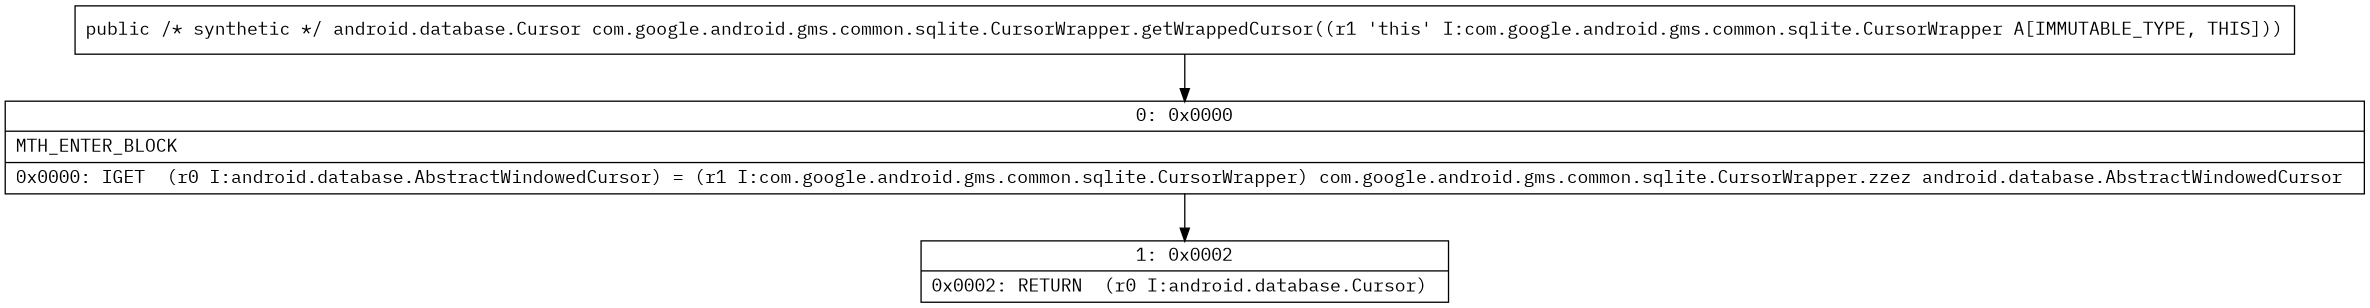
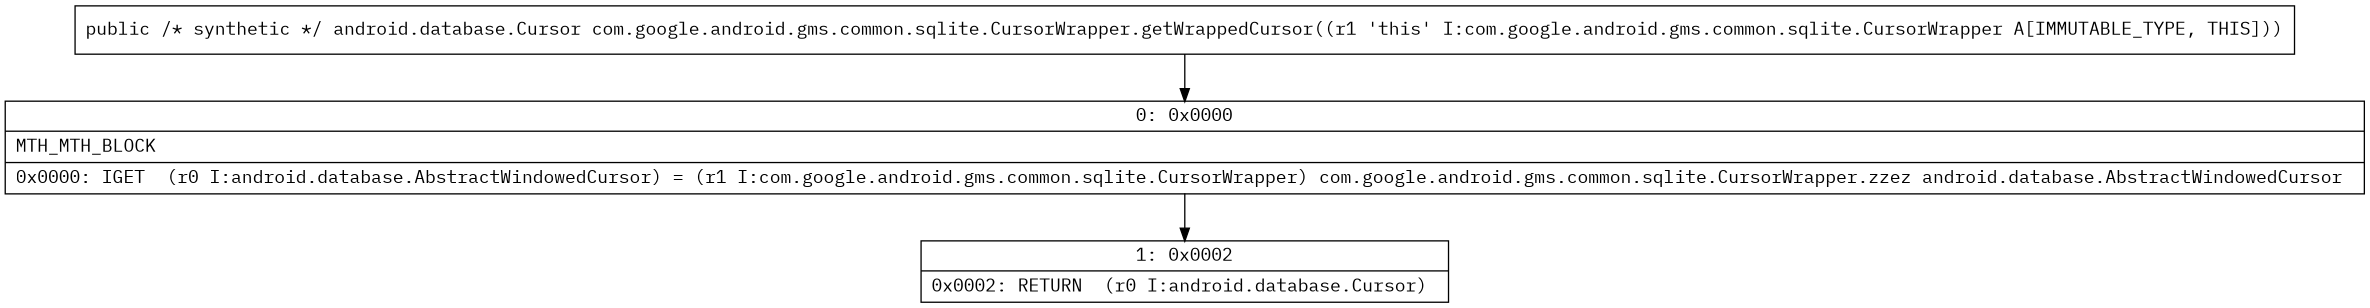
(97, 146) -> (86, 146)
